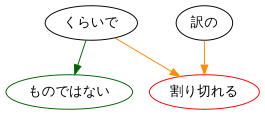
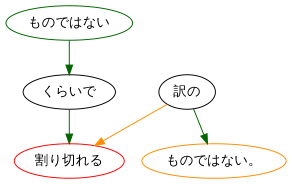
(82, 53) -> (69, 53)
(143, 55) -> (69, 122)
none -> (214, 161)
